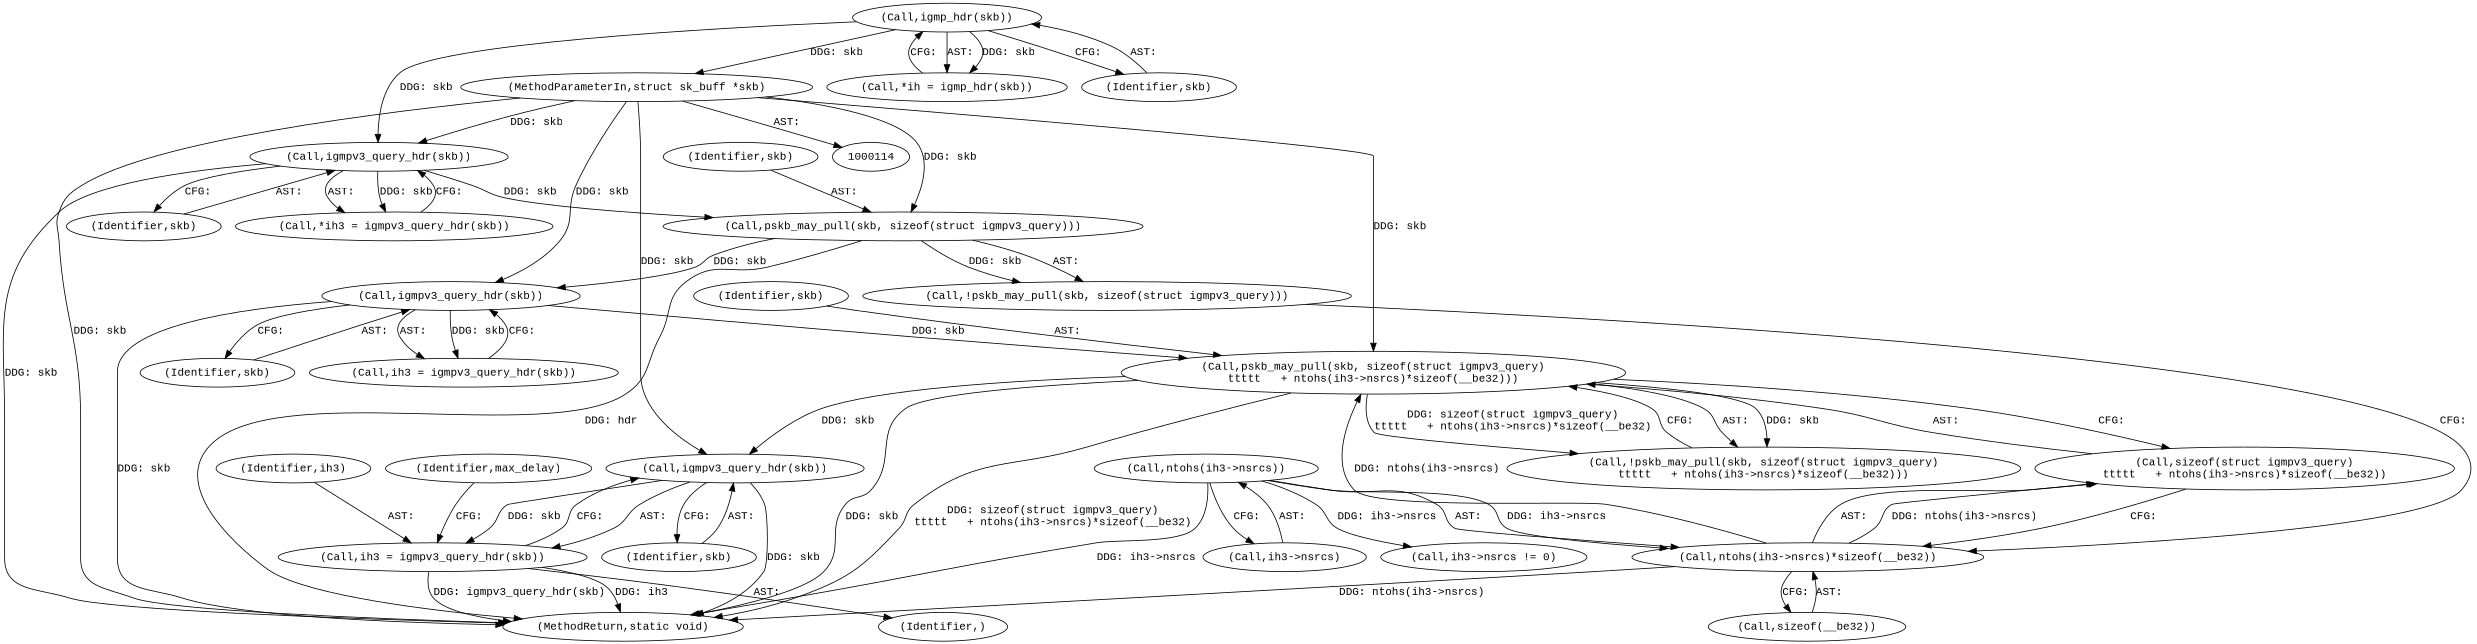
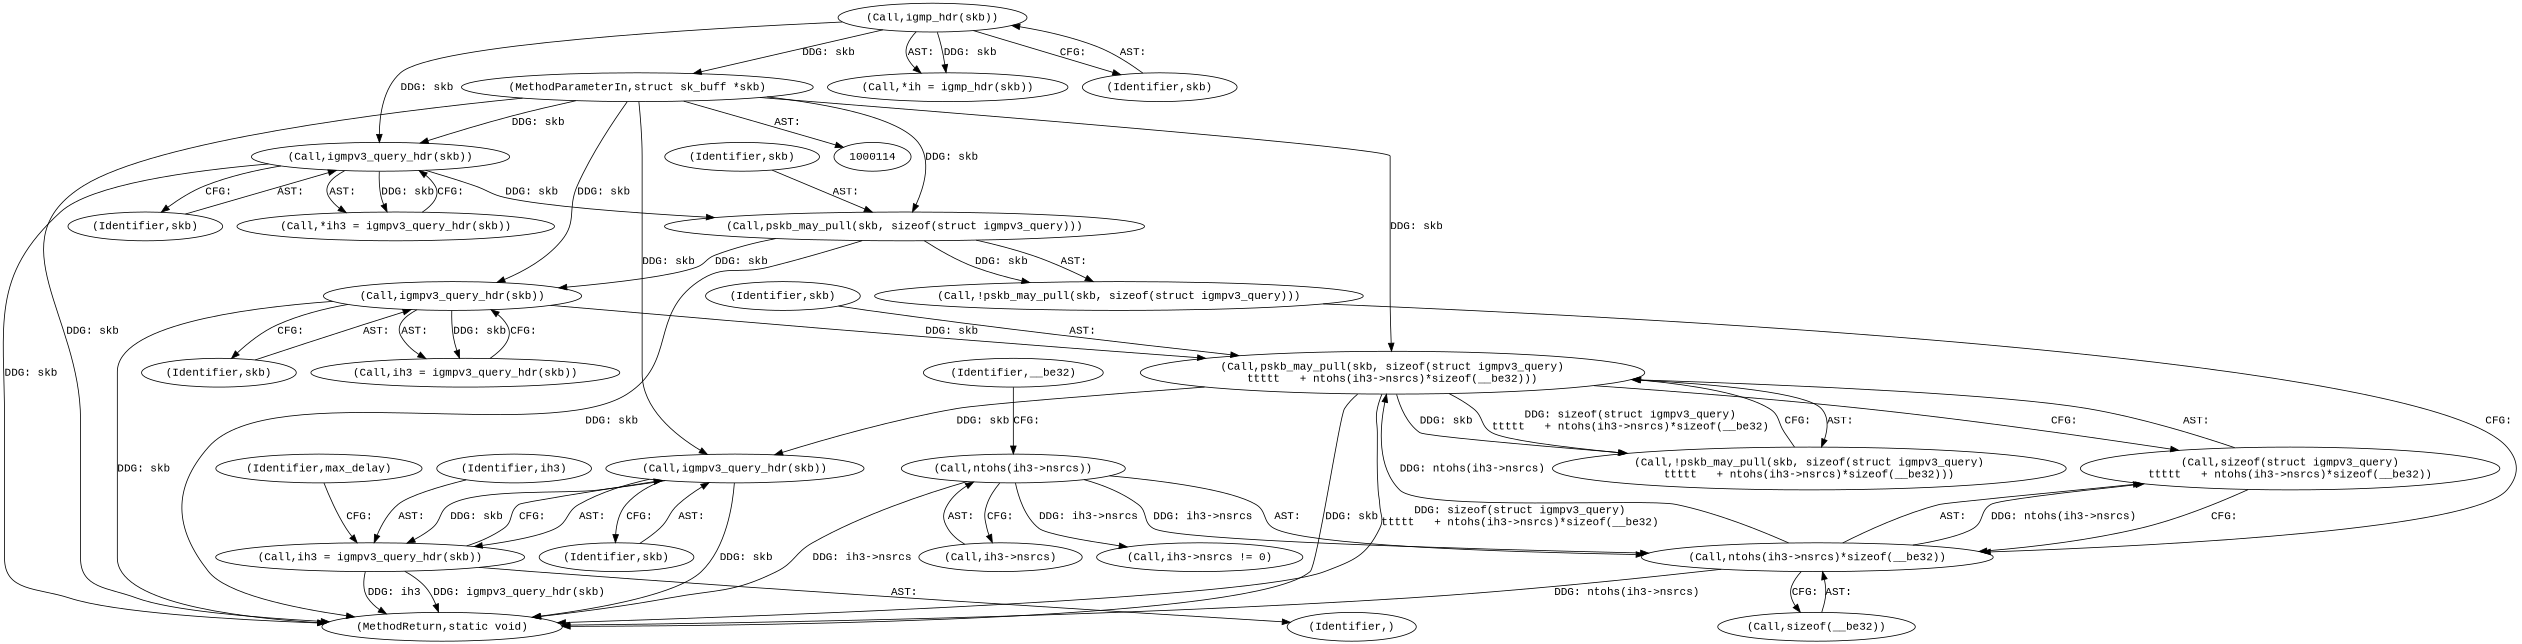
(909, 56) -> none
none -> (1013, 373)
(611, 421) -> (612, 421)
